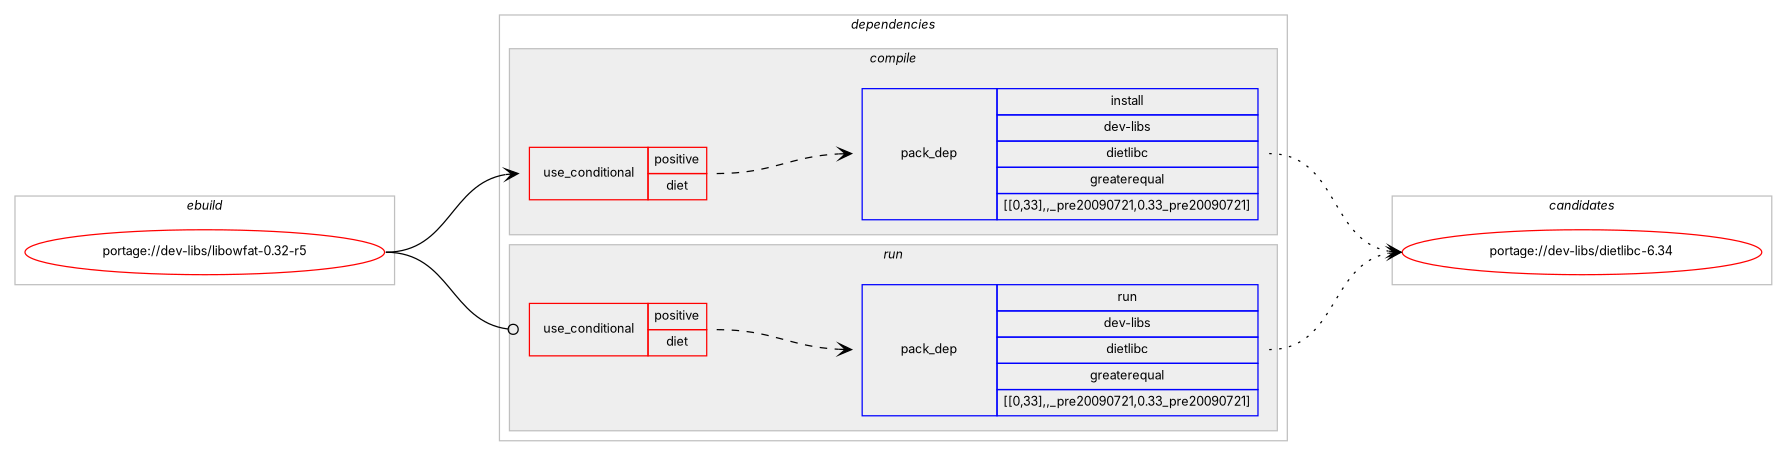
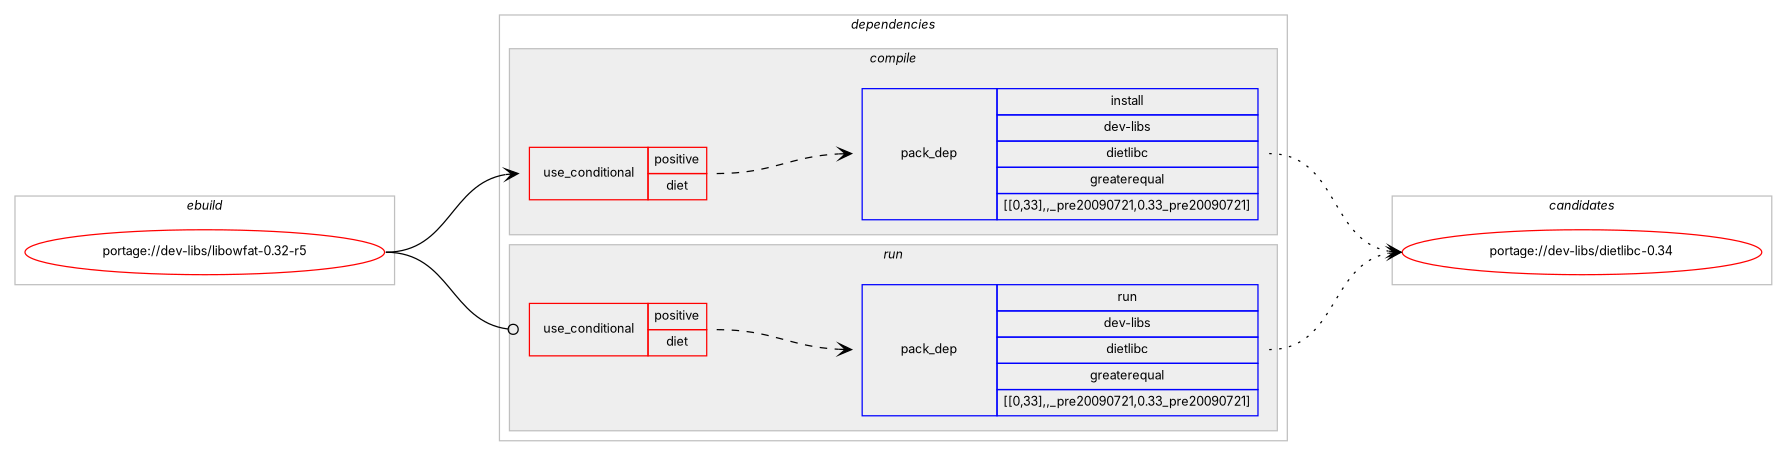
(1582, 252) -> (1582, 252)
